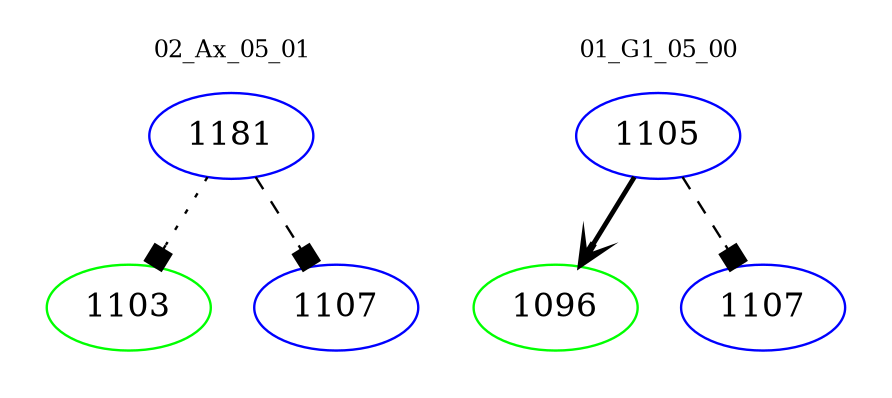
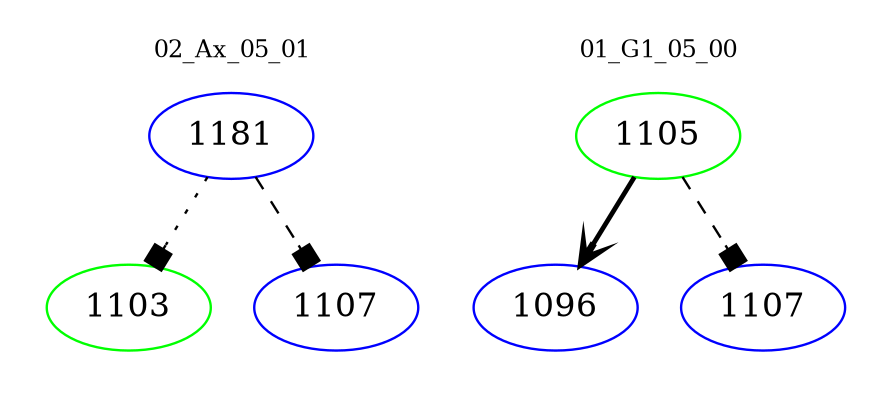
(658, 136) -> (658, 136)
(556, 308) -> (556, 308)
